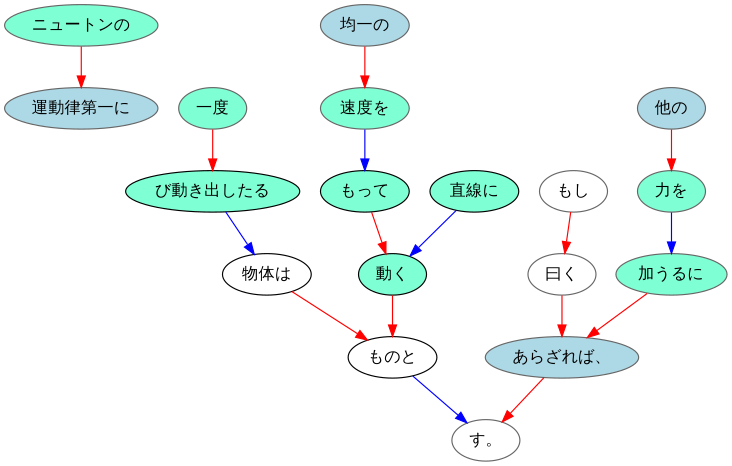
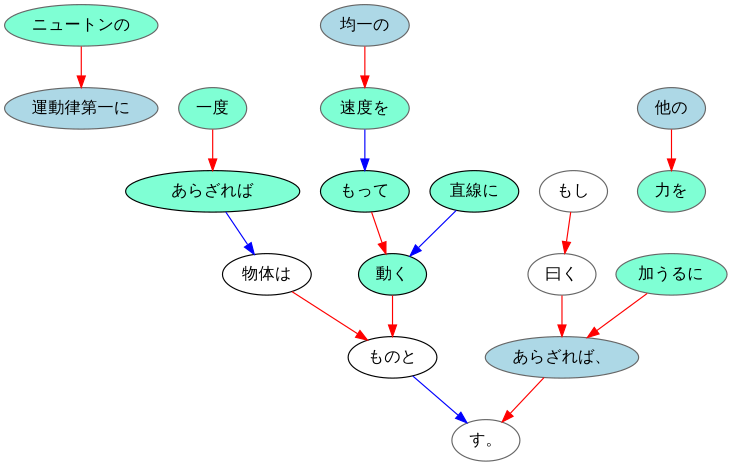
(213, 191) -> (213, 191)
(671, 227) -> none
